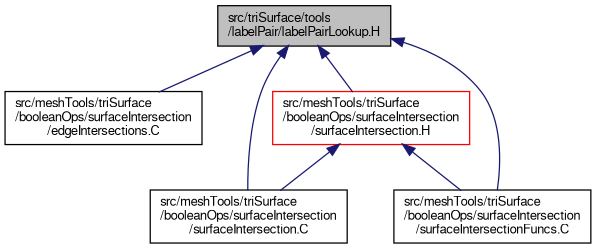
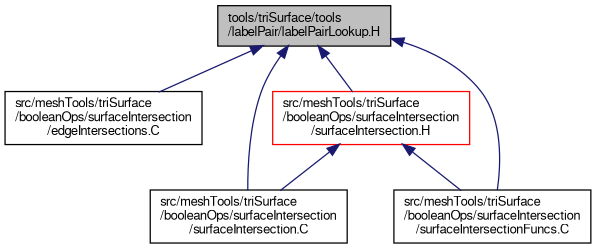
(304, 26) -> (304, 26)
